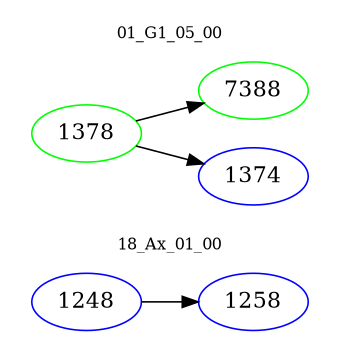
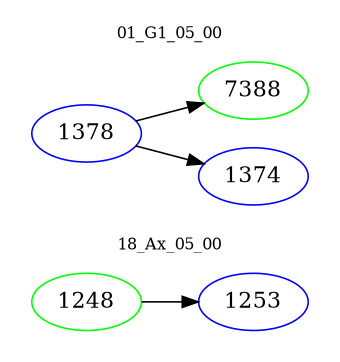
(87, 133) -> (87, 133)
(170, 245) -> (170, 245)
(87, 302) -> (87, 302)
(253, 302) -> (253, 302)
